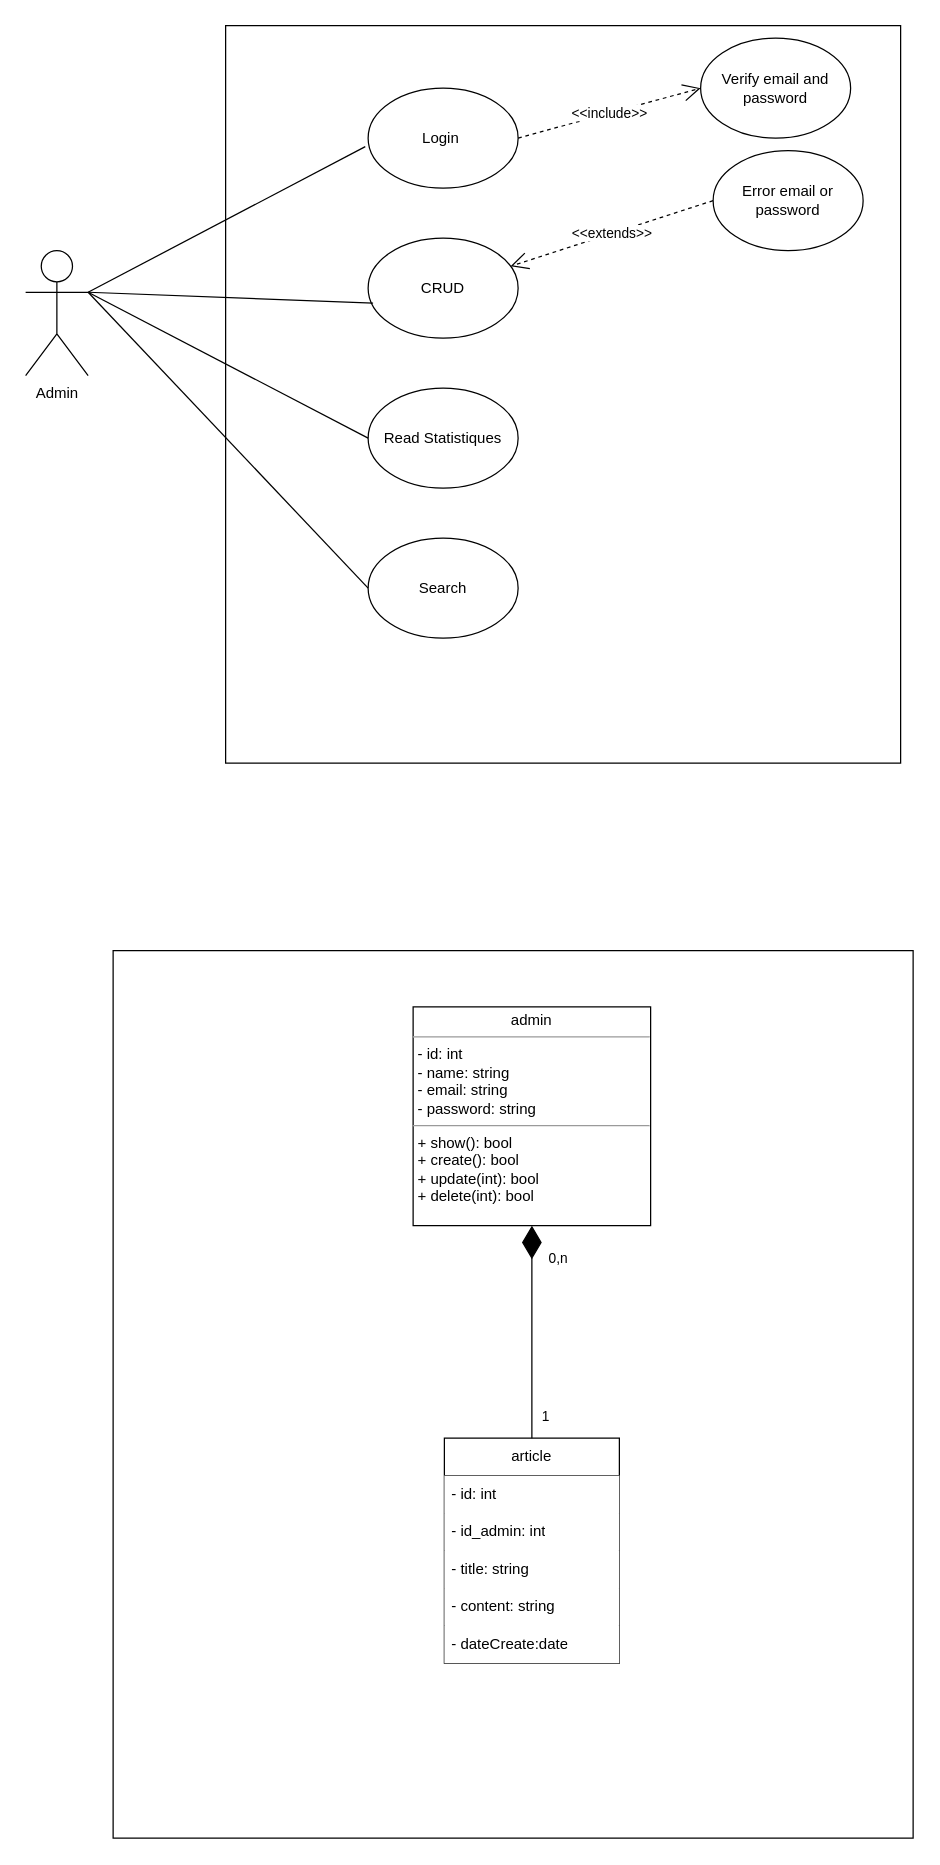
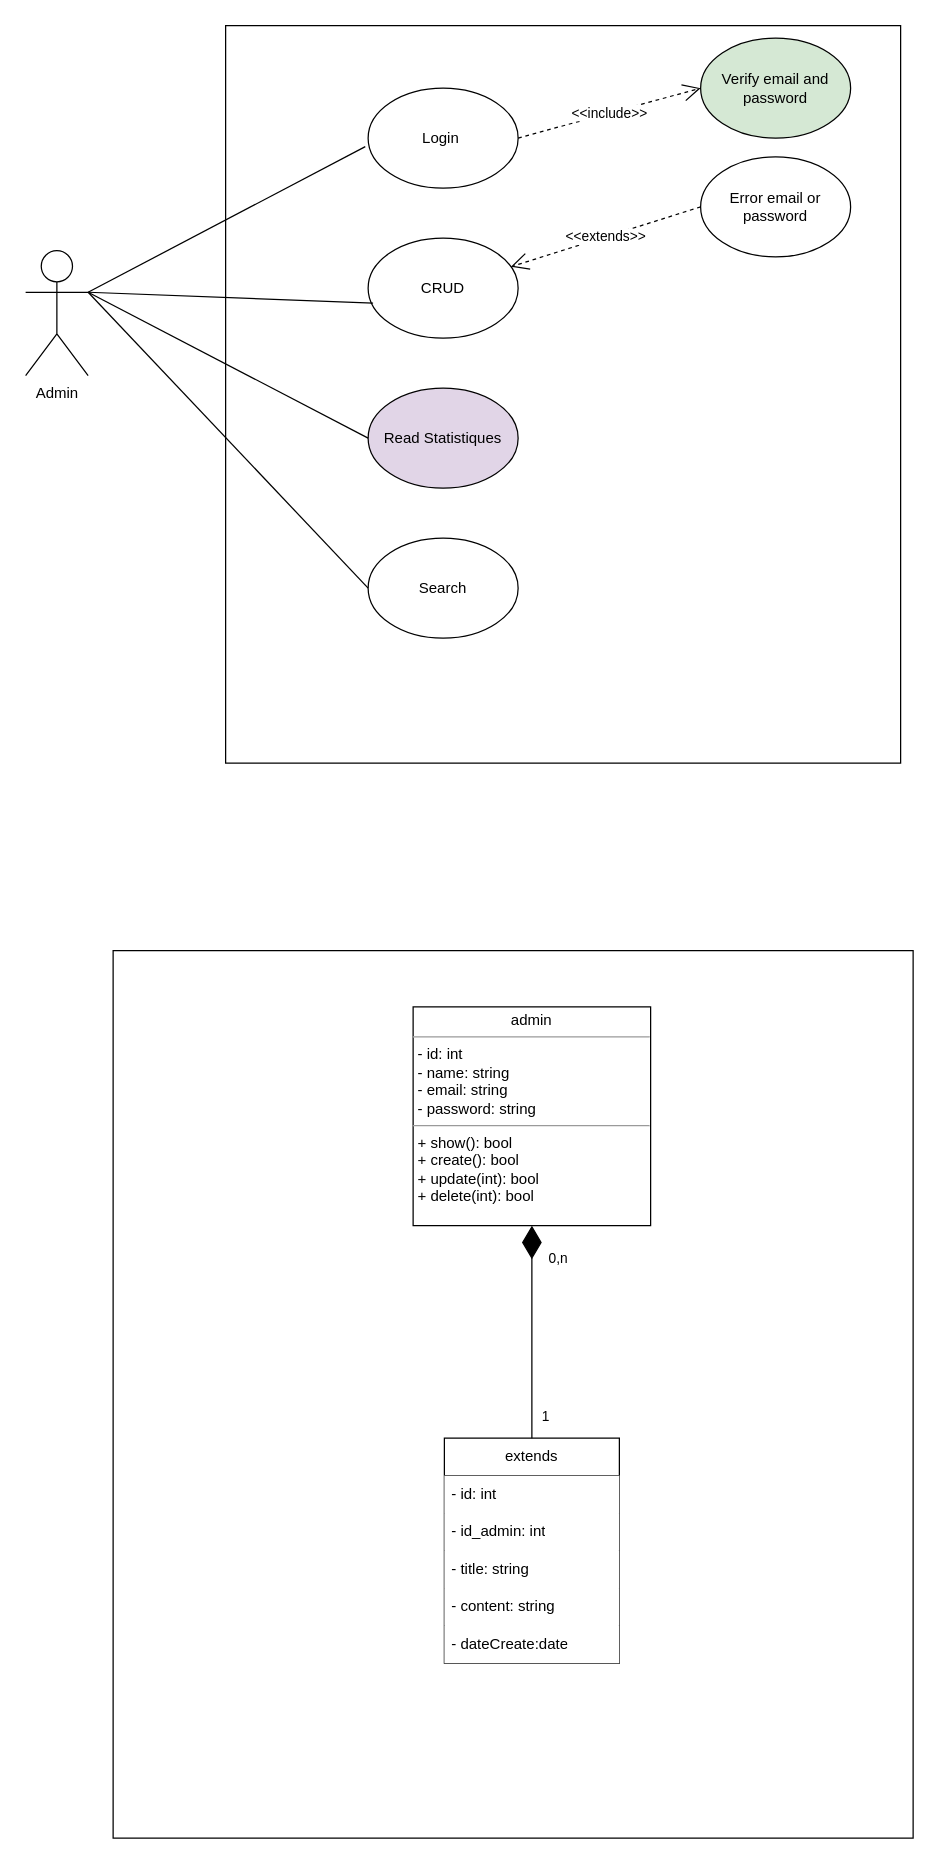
(776, 88) -> (776, 88)
(788, 201) -> (776, 207)
(443, 438) -> (443, 438)
(532, 1457) -> (532, 1457)
